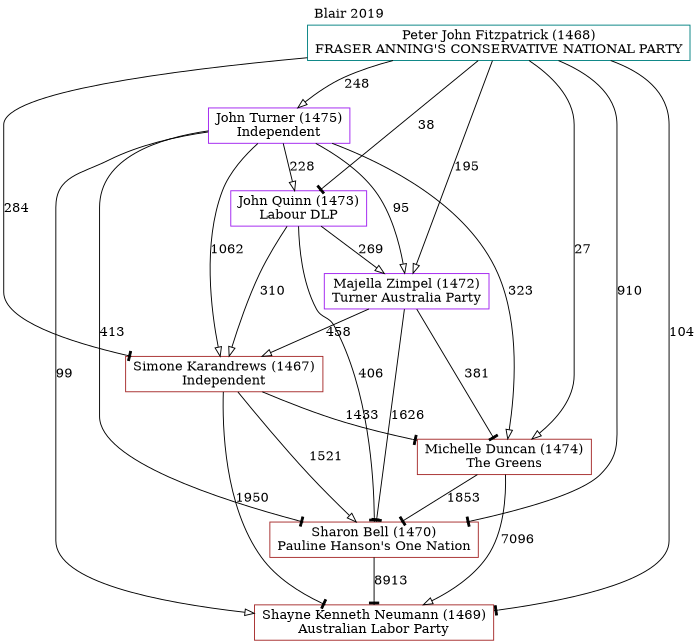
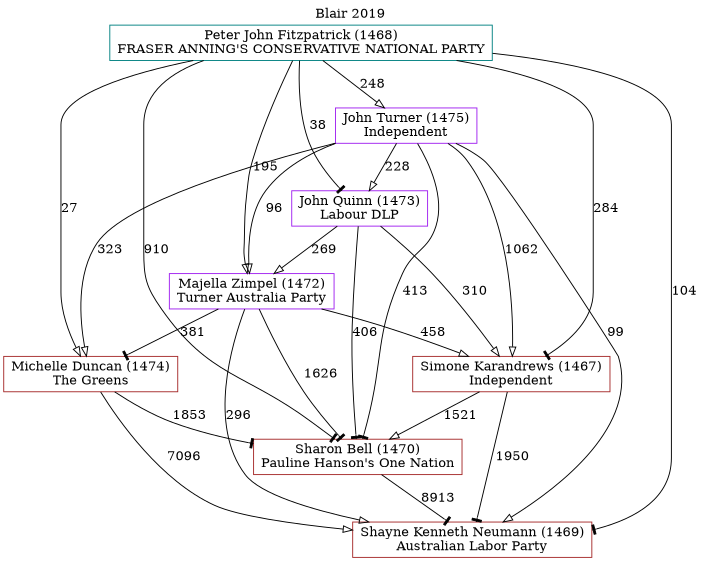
(402, 208) -> (275, 208)
(336, 420) -> none
none -> (234, 454)
